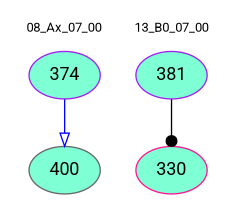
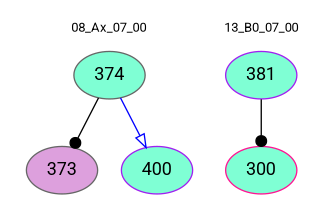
(65, 75) -> (110, 75)
none -> (62, 170)
(65, 170) -> (157, 170)
(172, 170) -> (261, 170)
